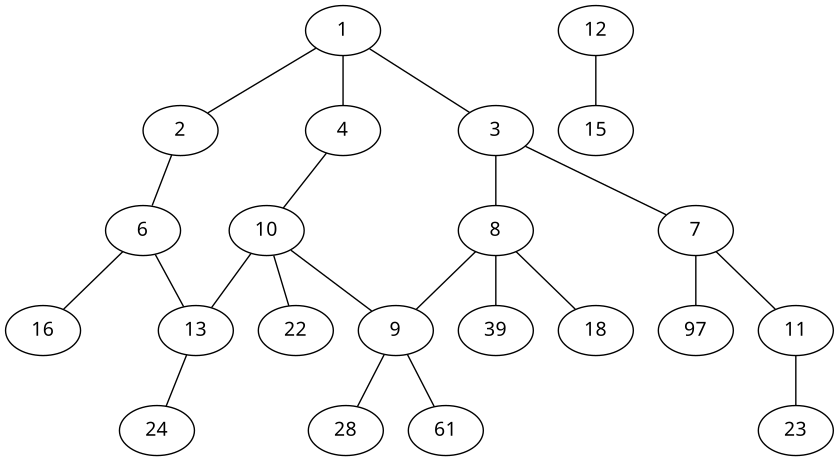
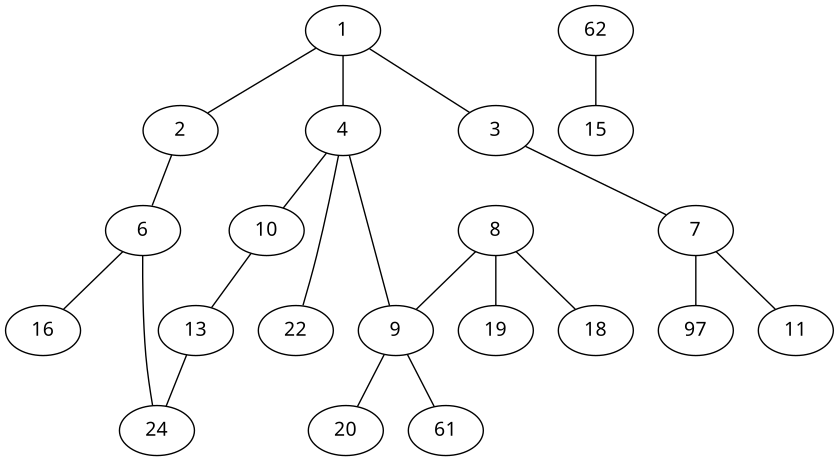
(596, 31) -> (596, 31)
(496, 181) -> none
(169, 281) -> (144, 331)
(281, 281) -> (323, 231)
(331, 281) -> (369, 231)
(496, 331) -> (496, 331)
(346, 431) -> (346, 431)
(796, 431) -> none
